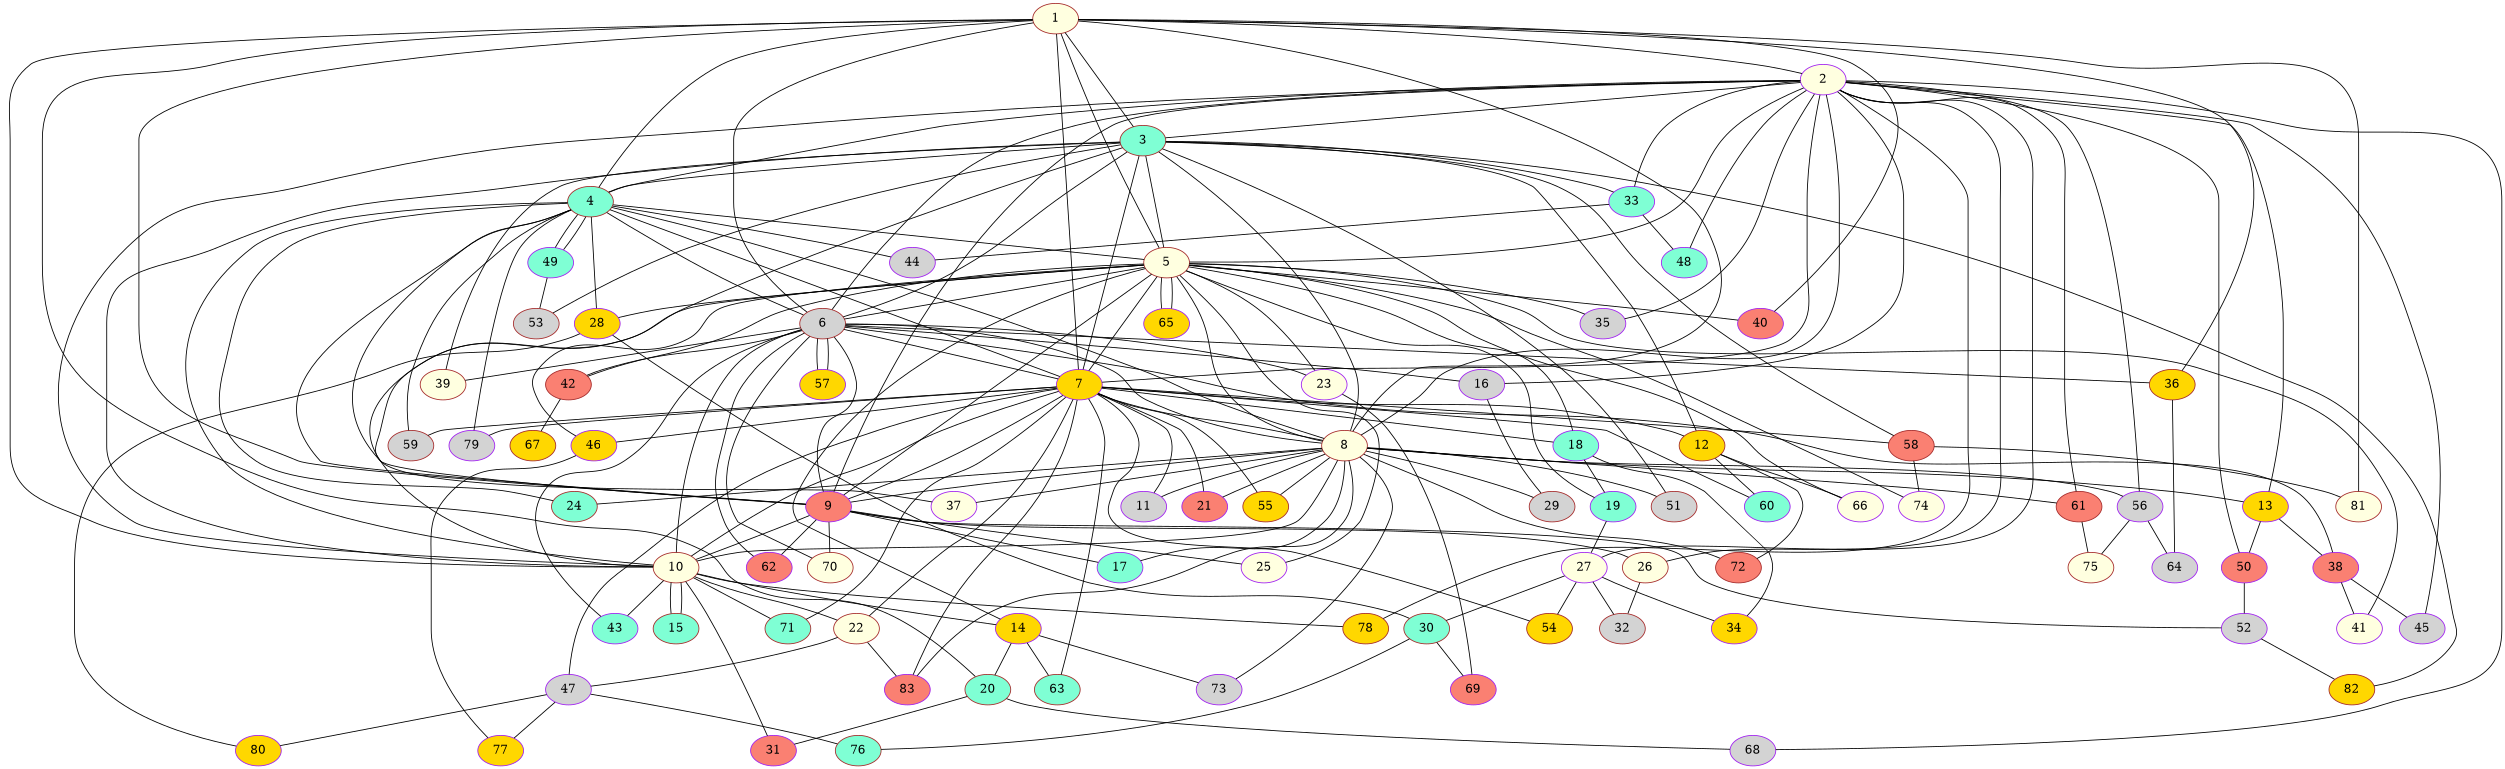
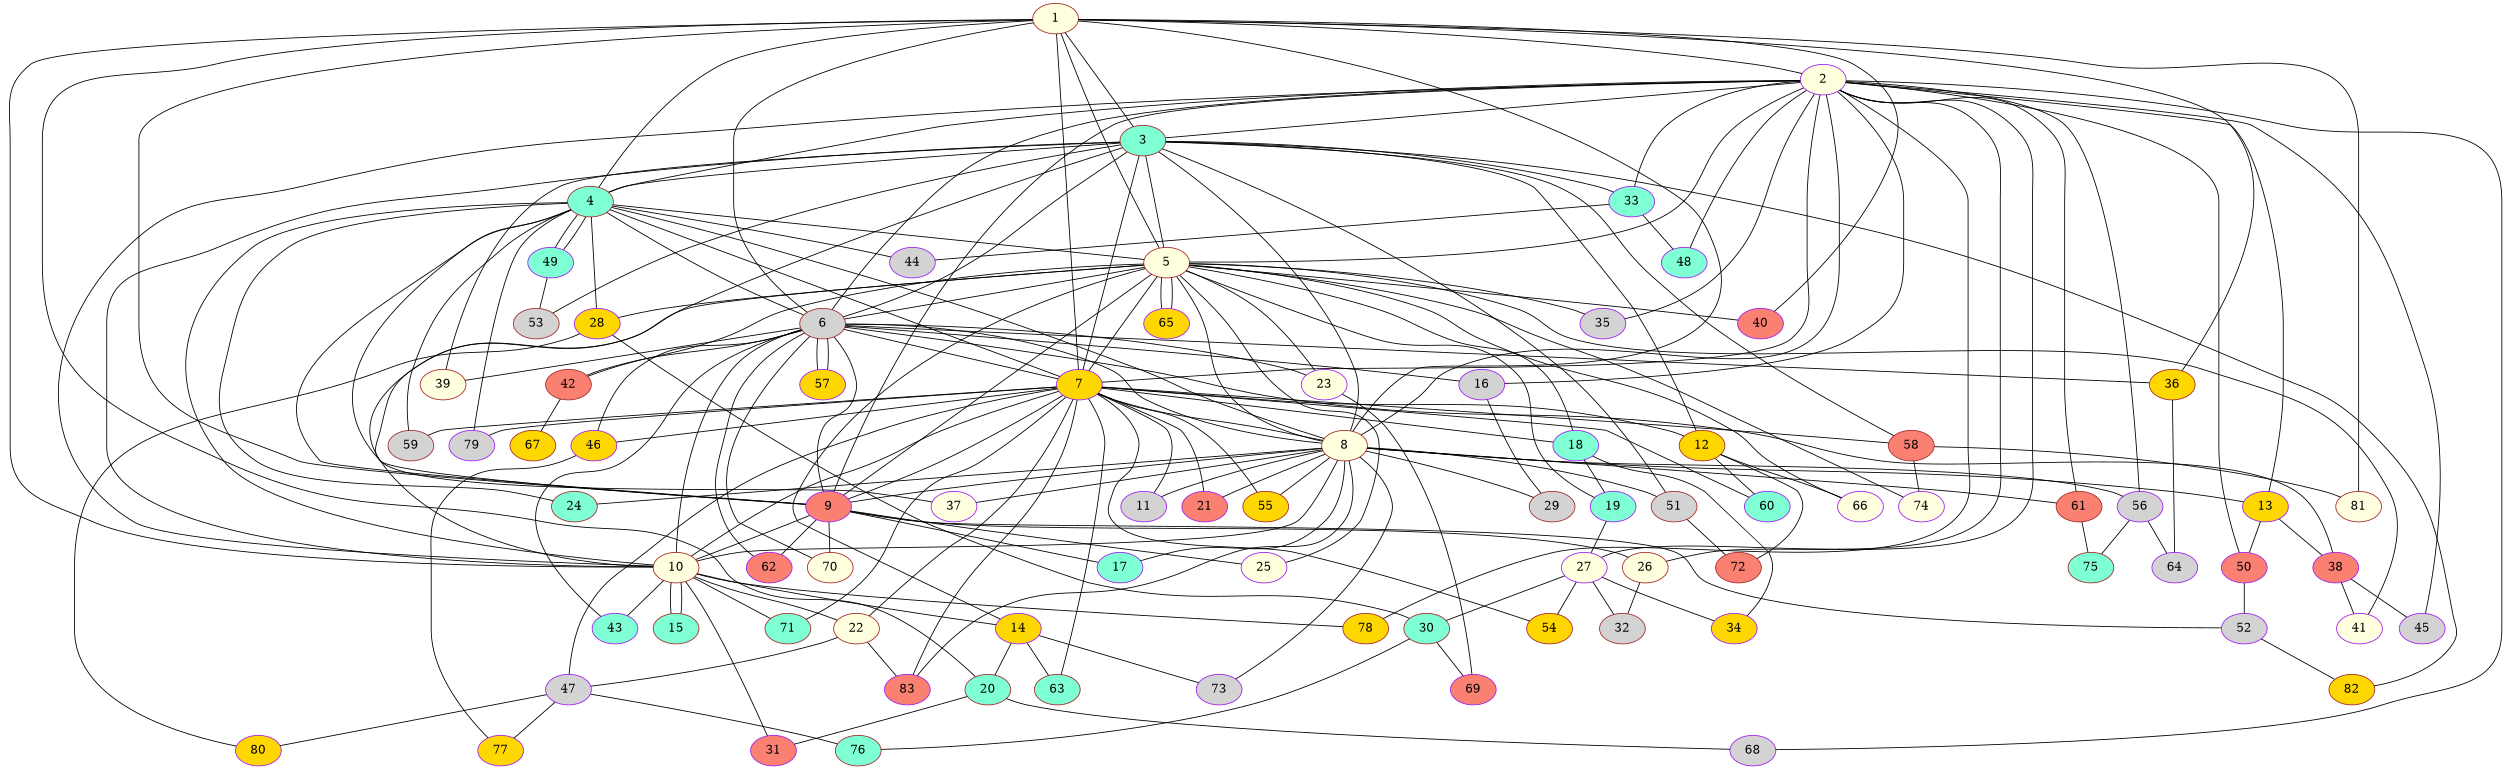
(717, 310) -> (642, 365)
(1536, 526) -> (1706, 537)
(2091, 568) -> (2091, 568)
